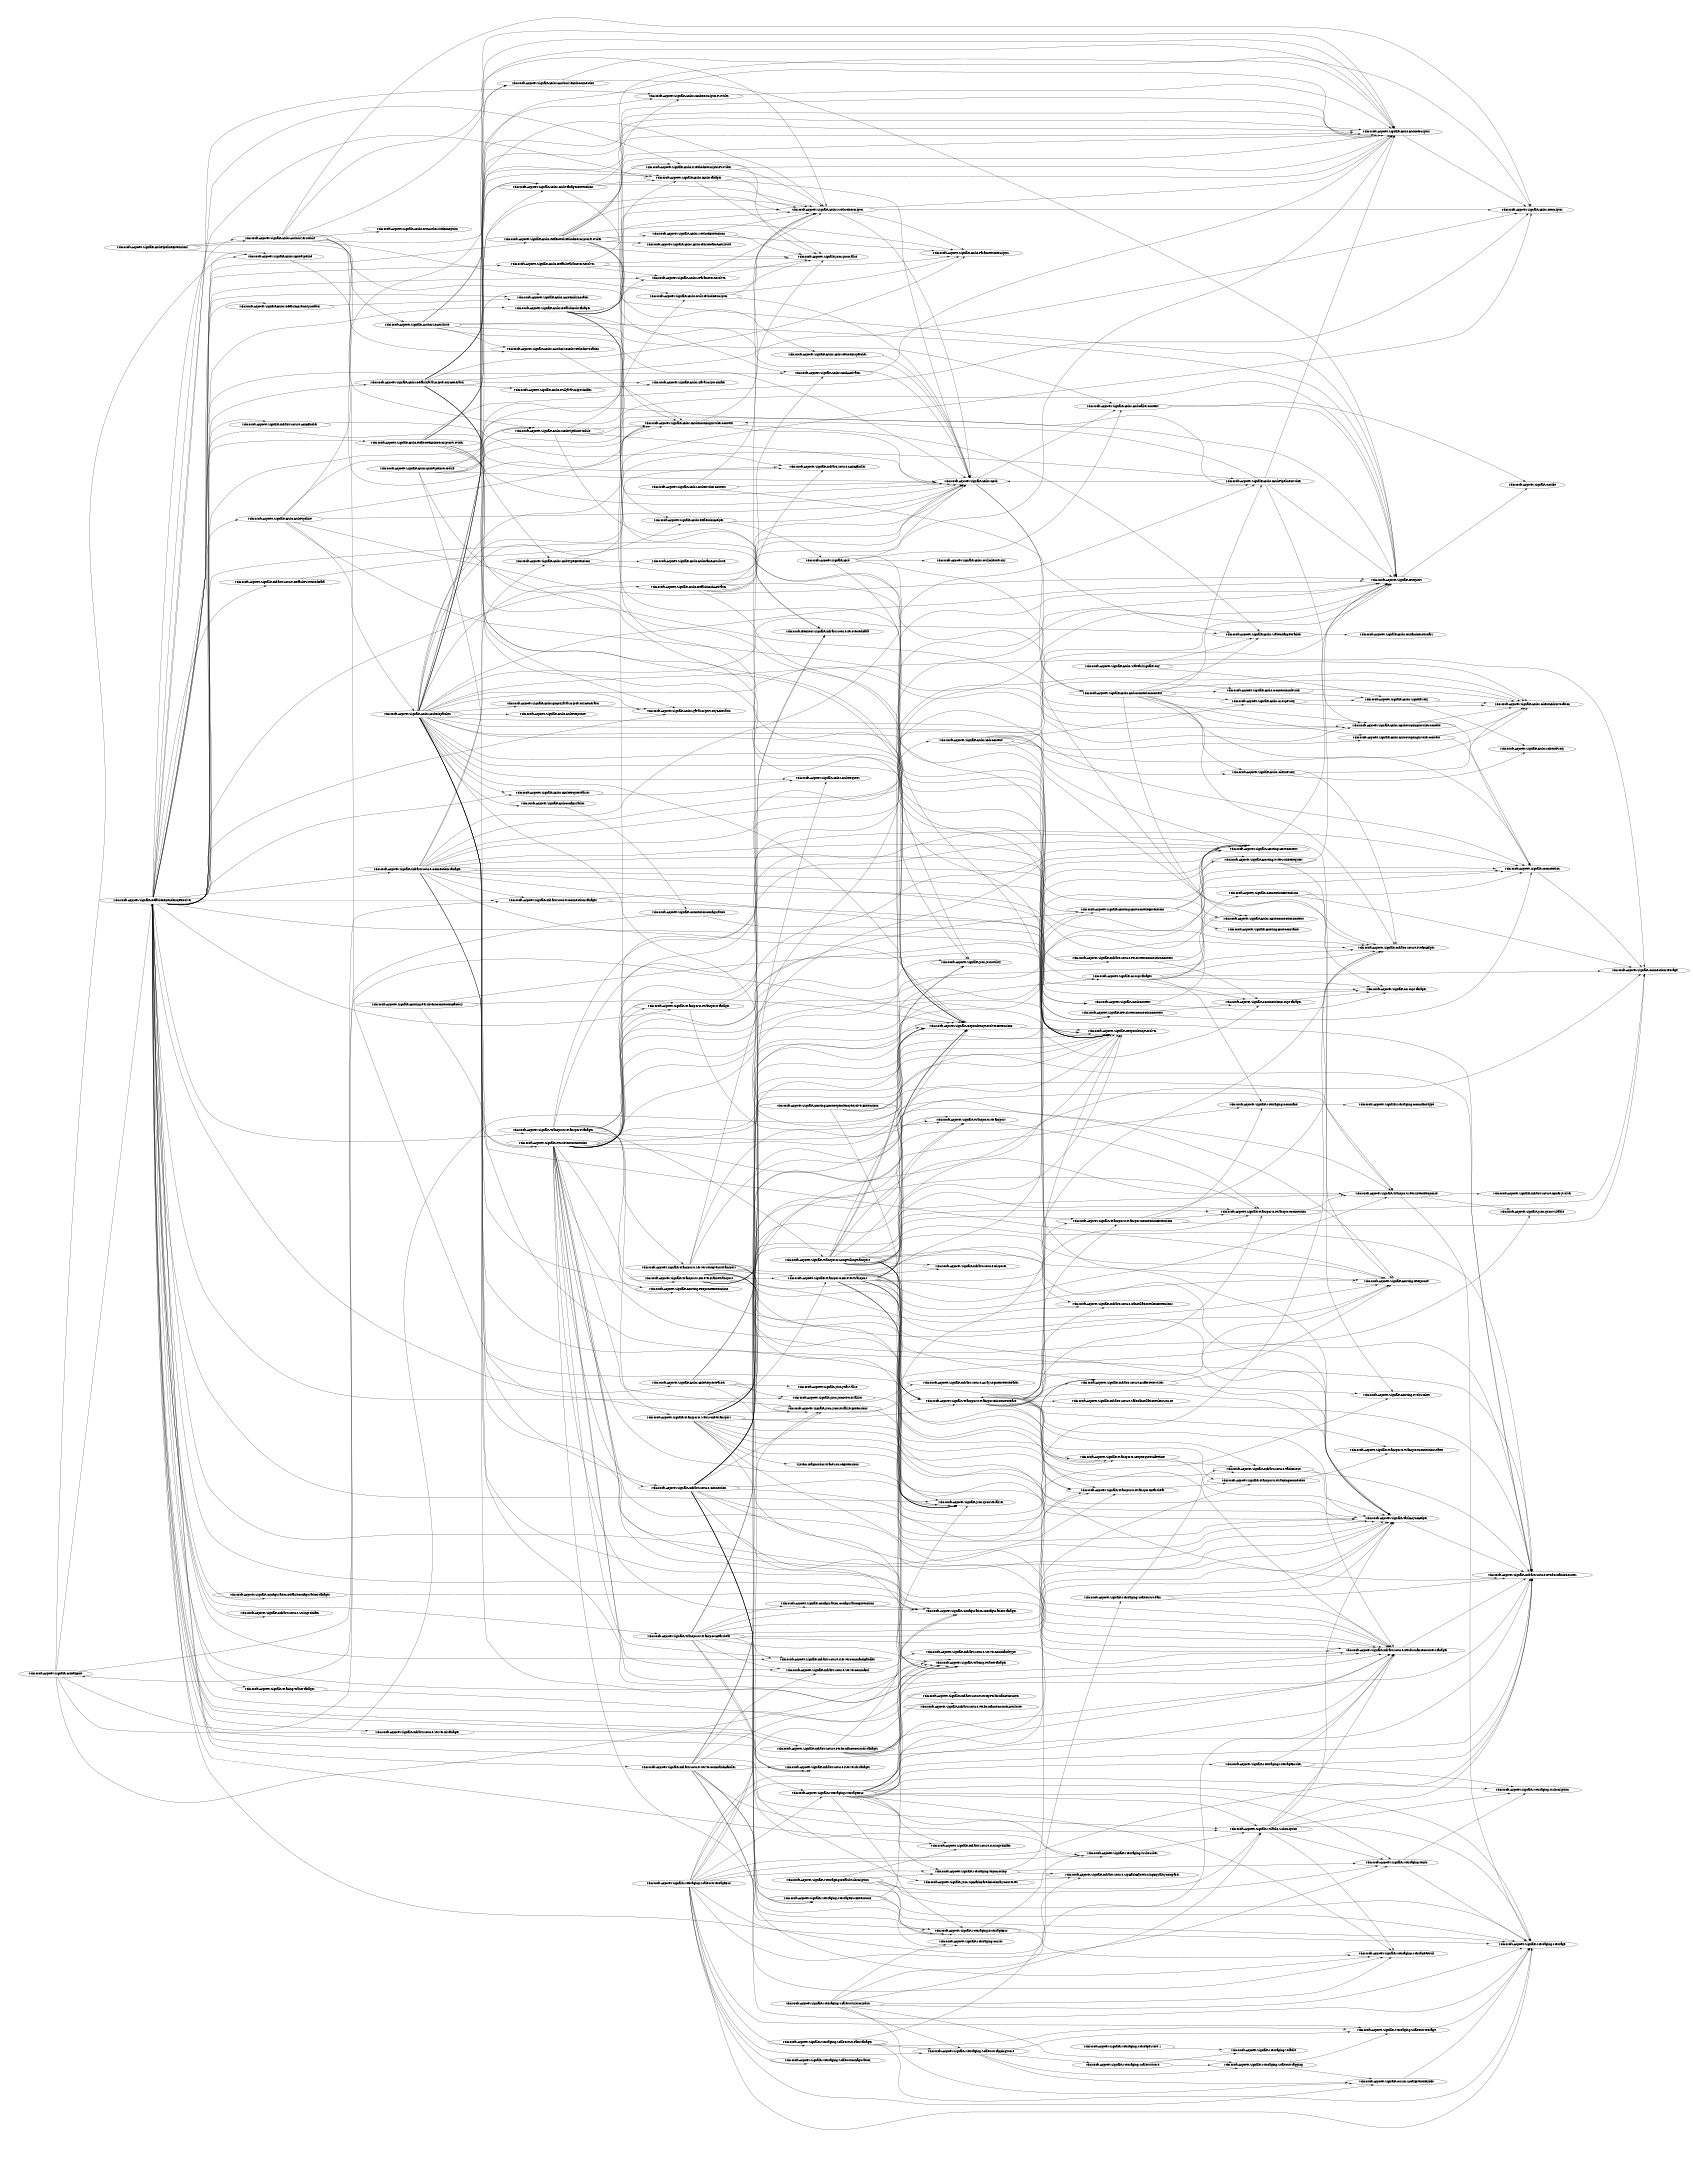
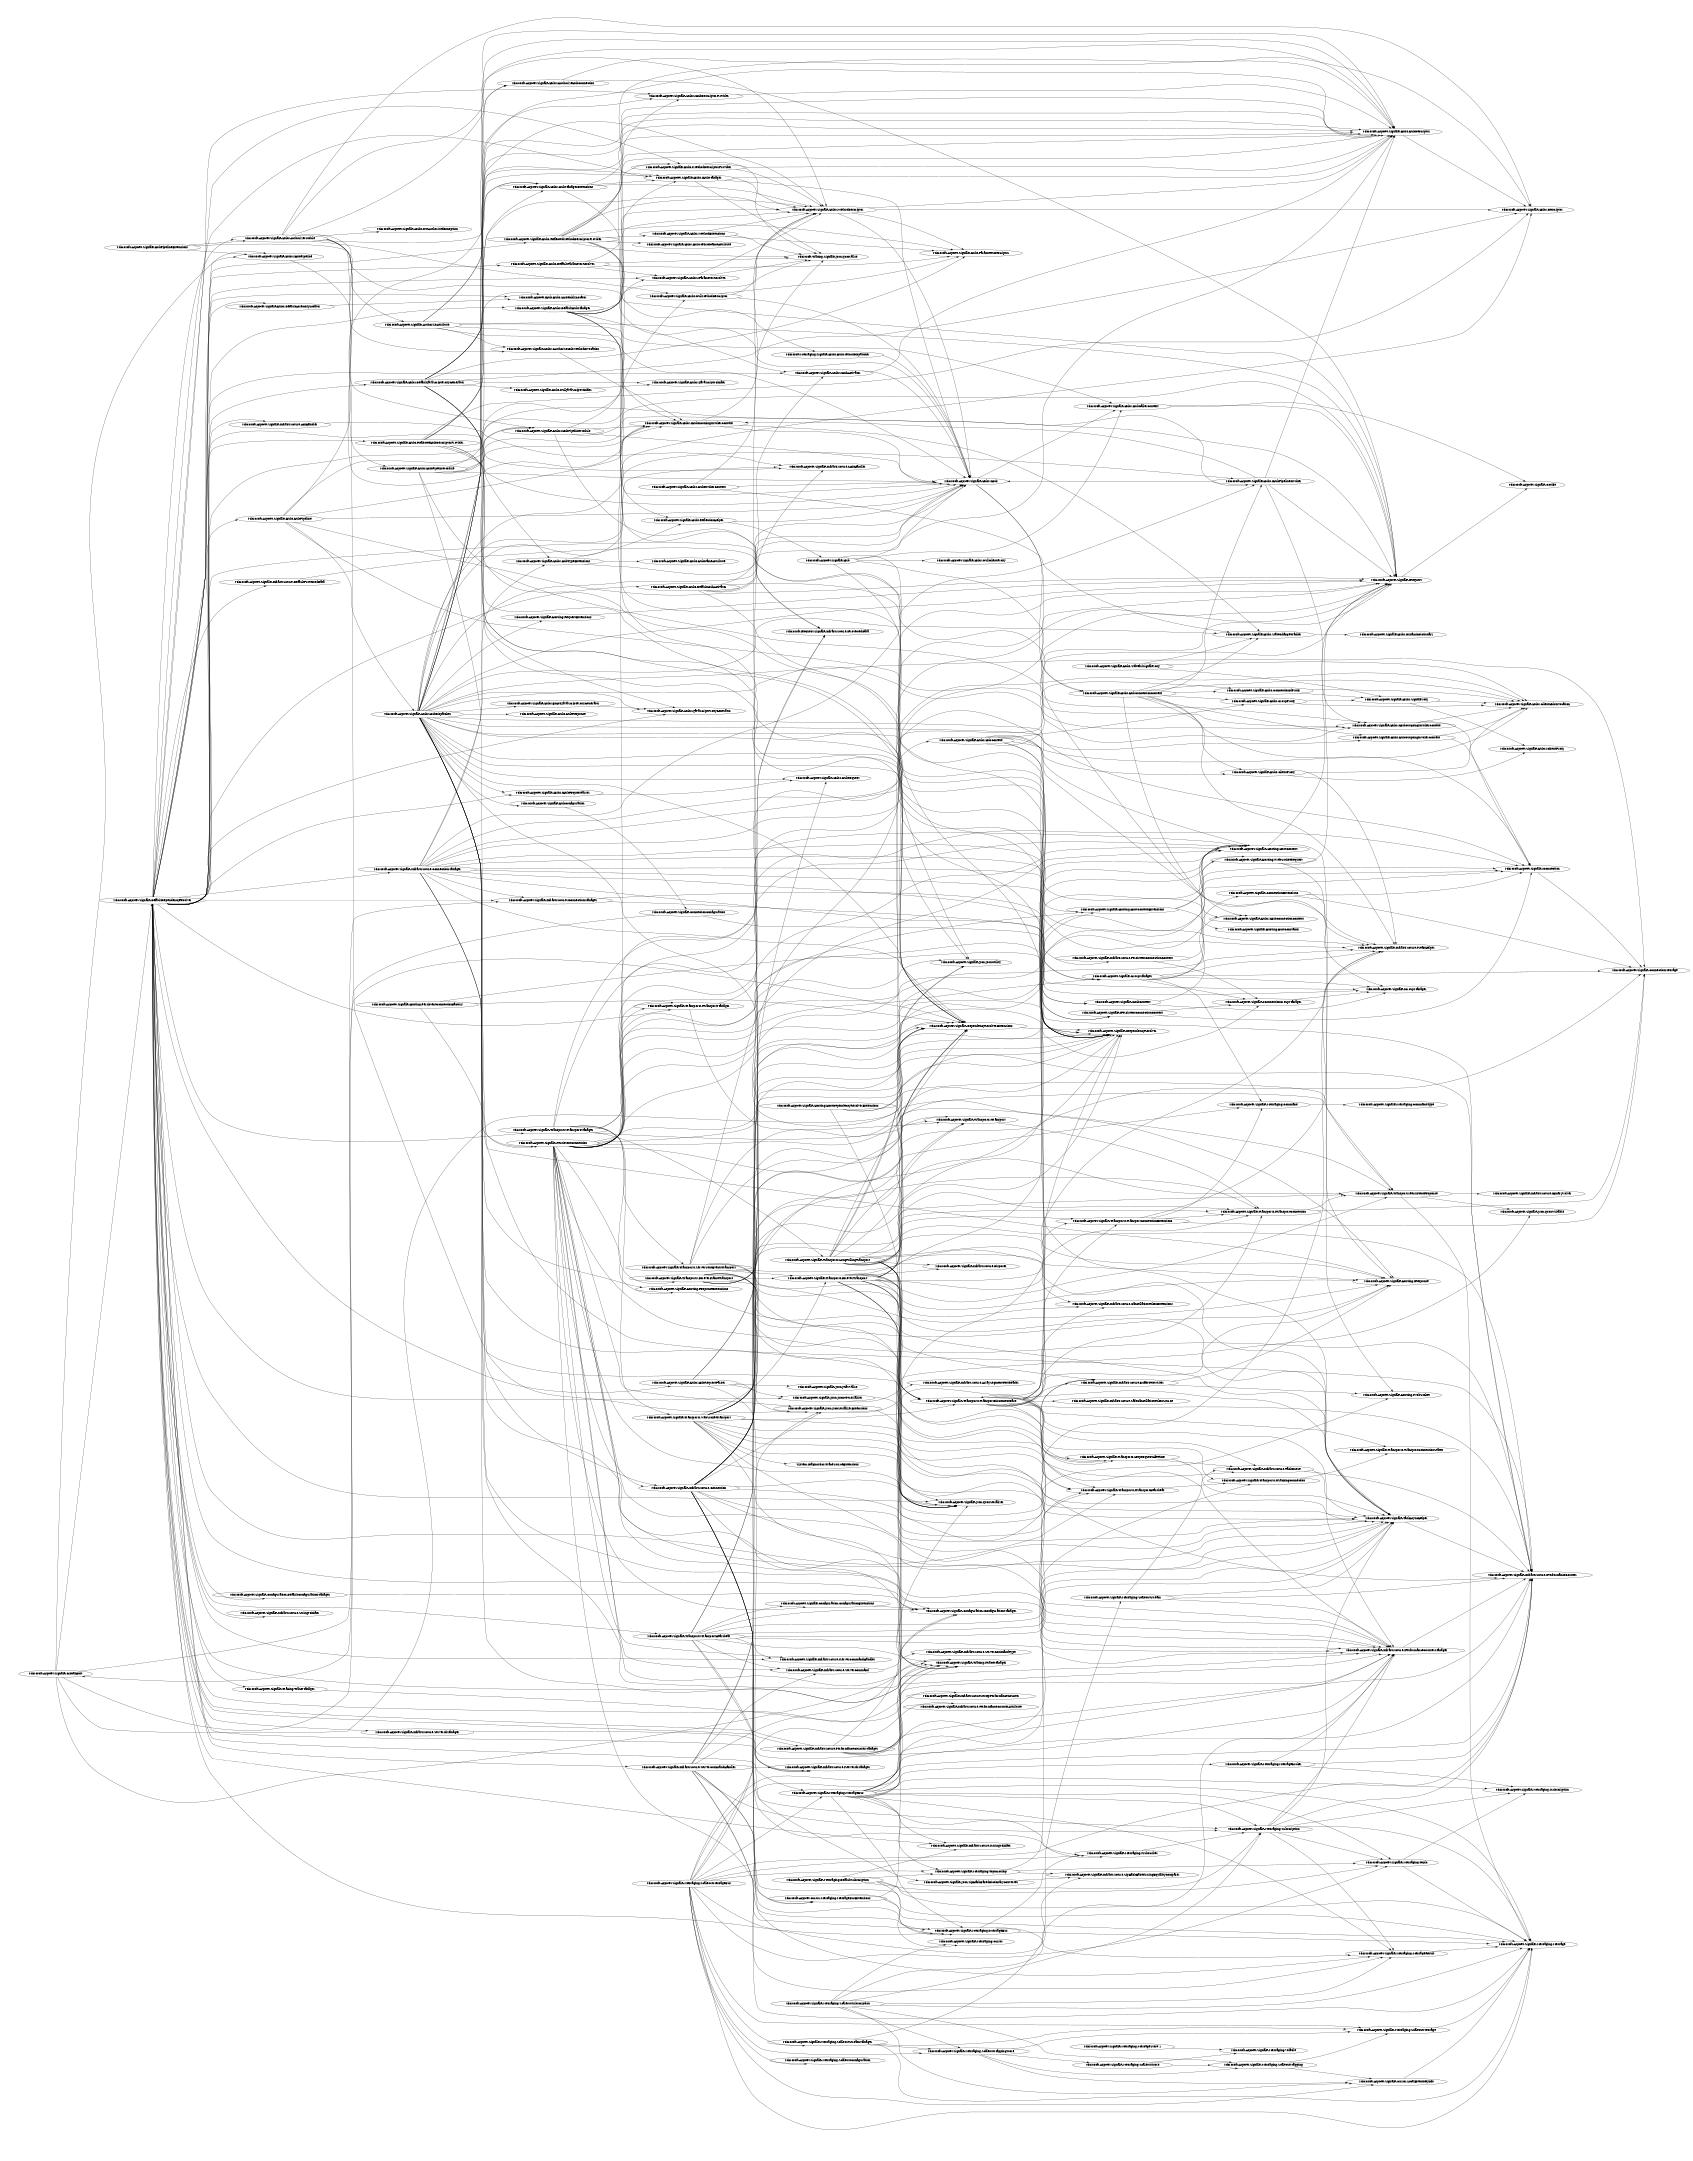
(828, 257) -> (828, 257)
(553, 298) -> (553, 298)
none -> (351, 355)
(828, 355) -> (828, 355)
none -> (553, 618)
none -> (1042, 871)
(678, 931) -> none
(1264, 1829) -> (1264, 1829)
(828, 1899) -> (828, 1899)
none -> (1465, 1949)
